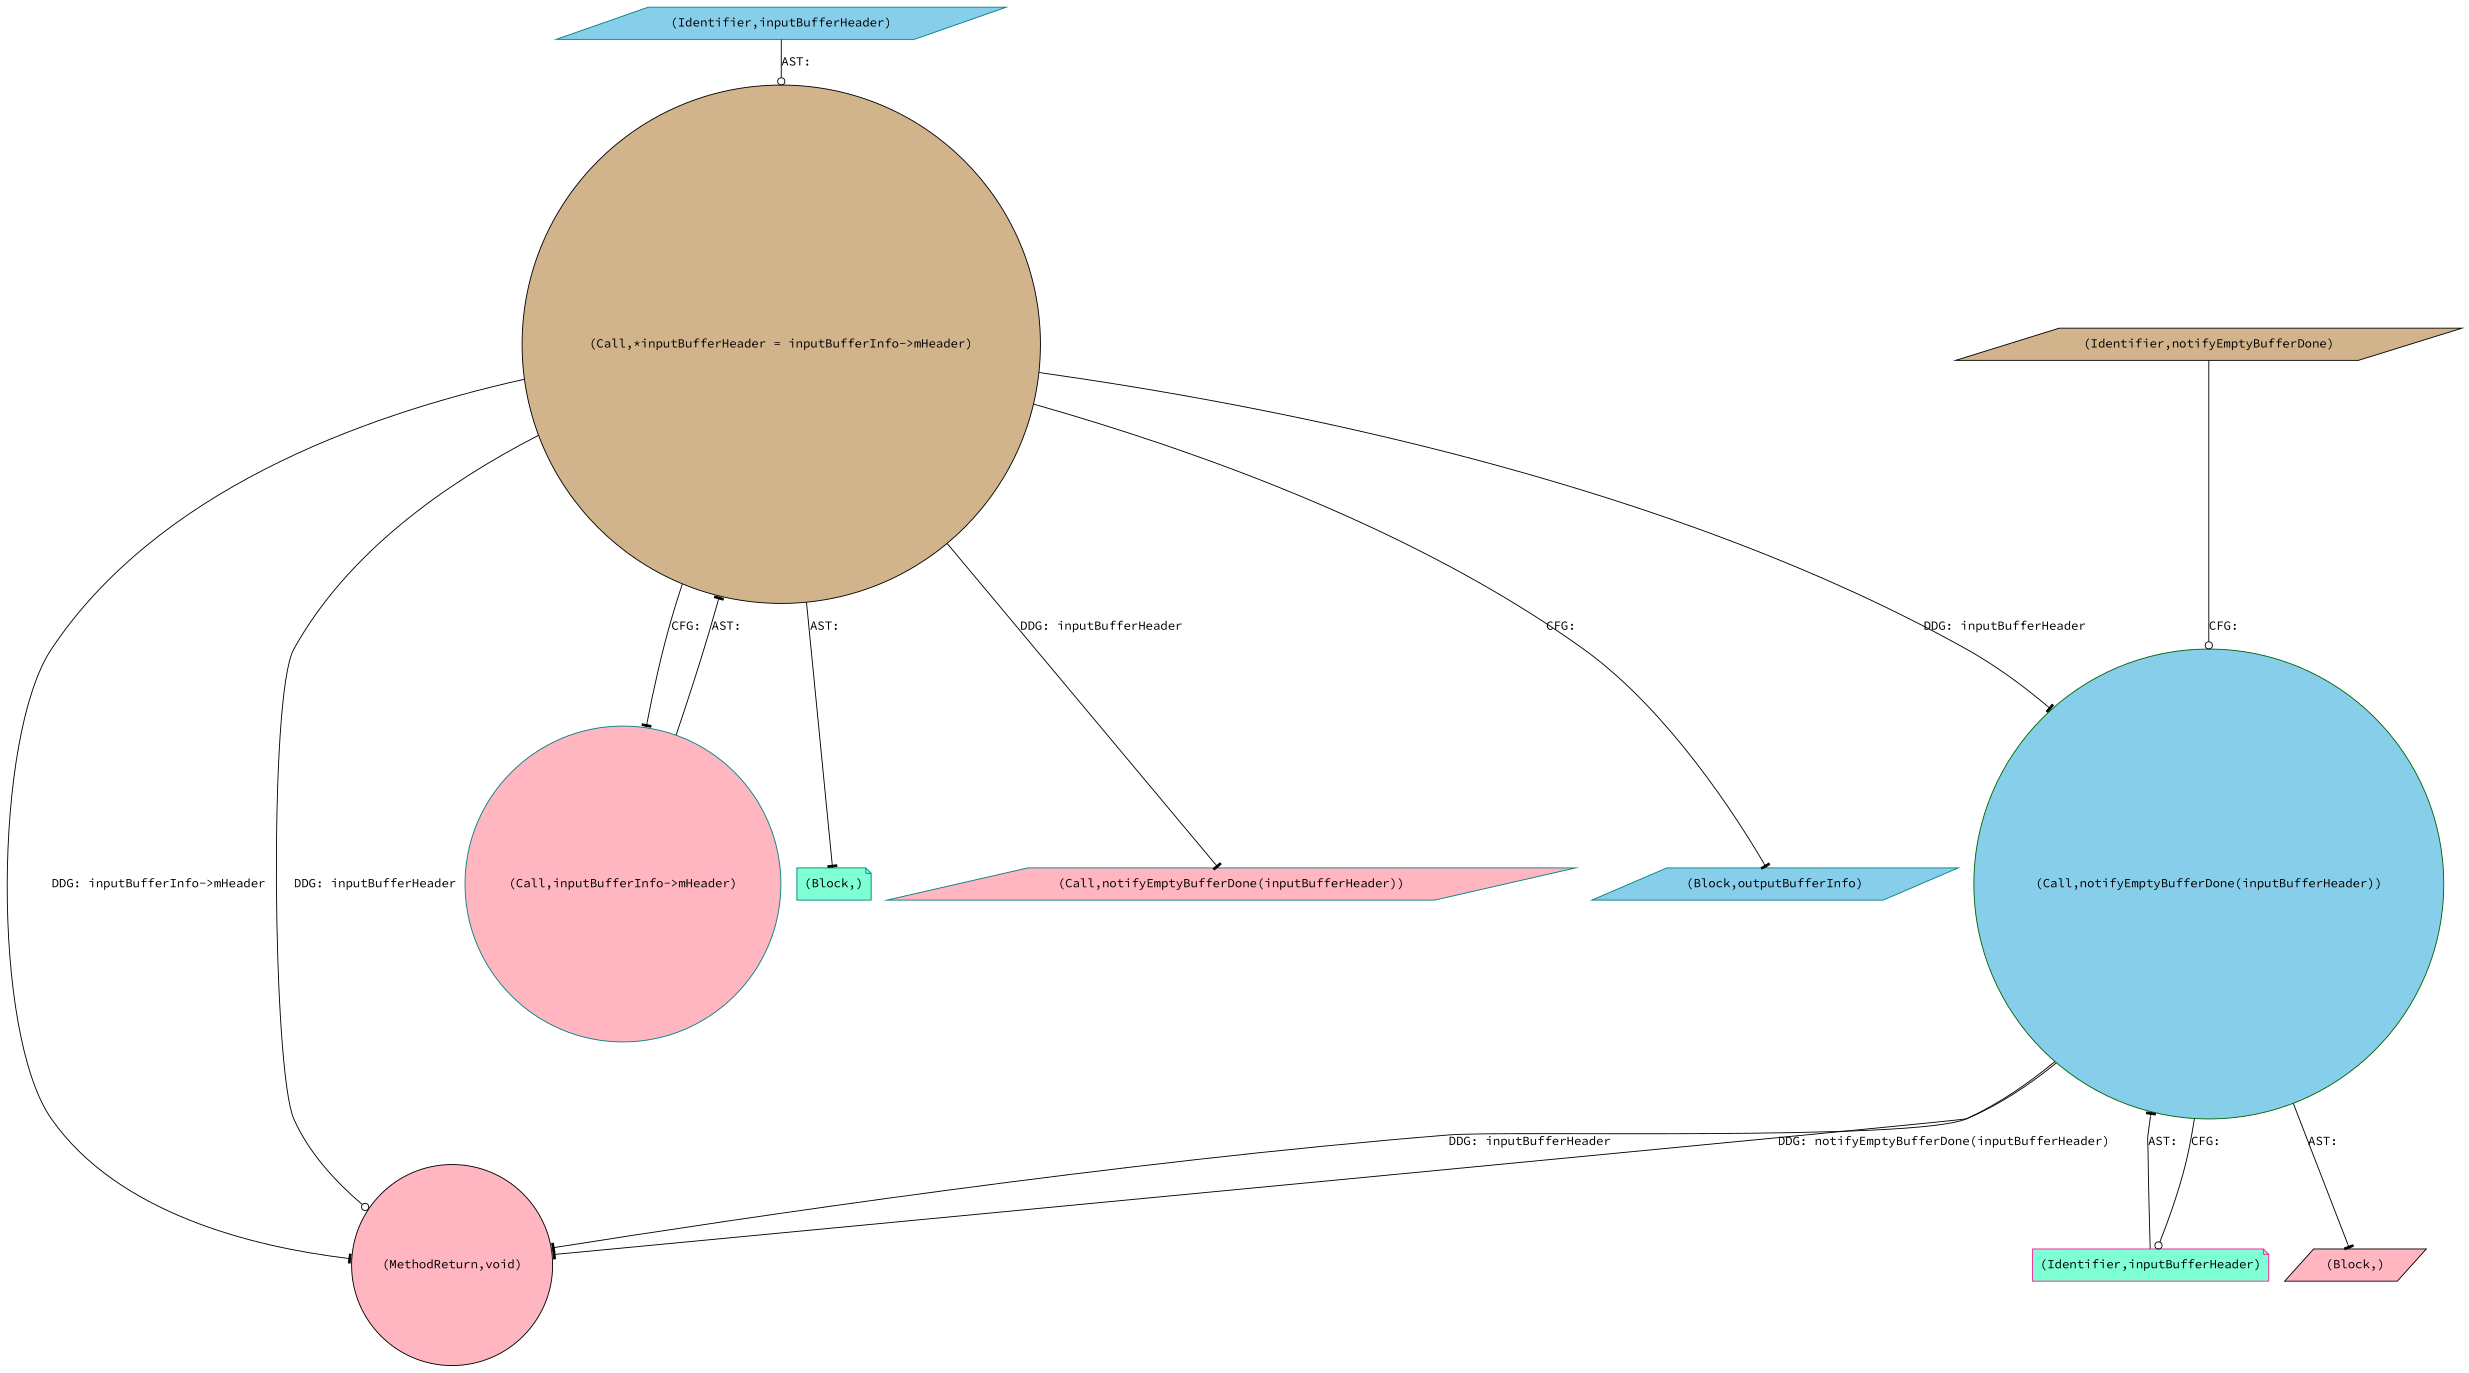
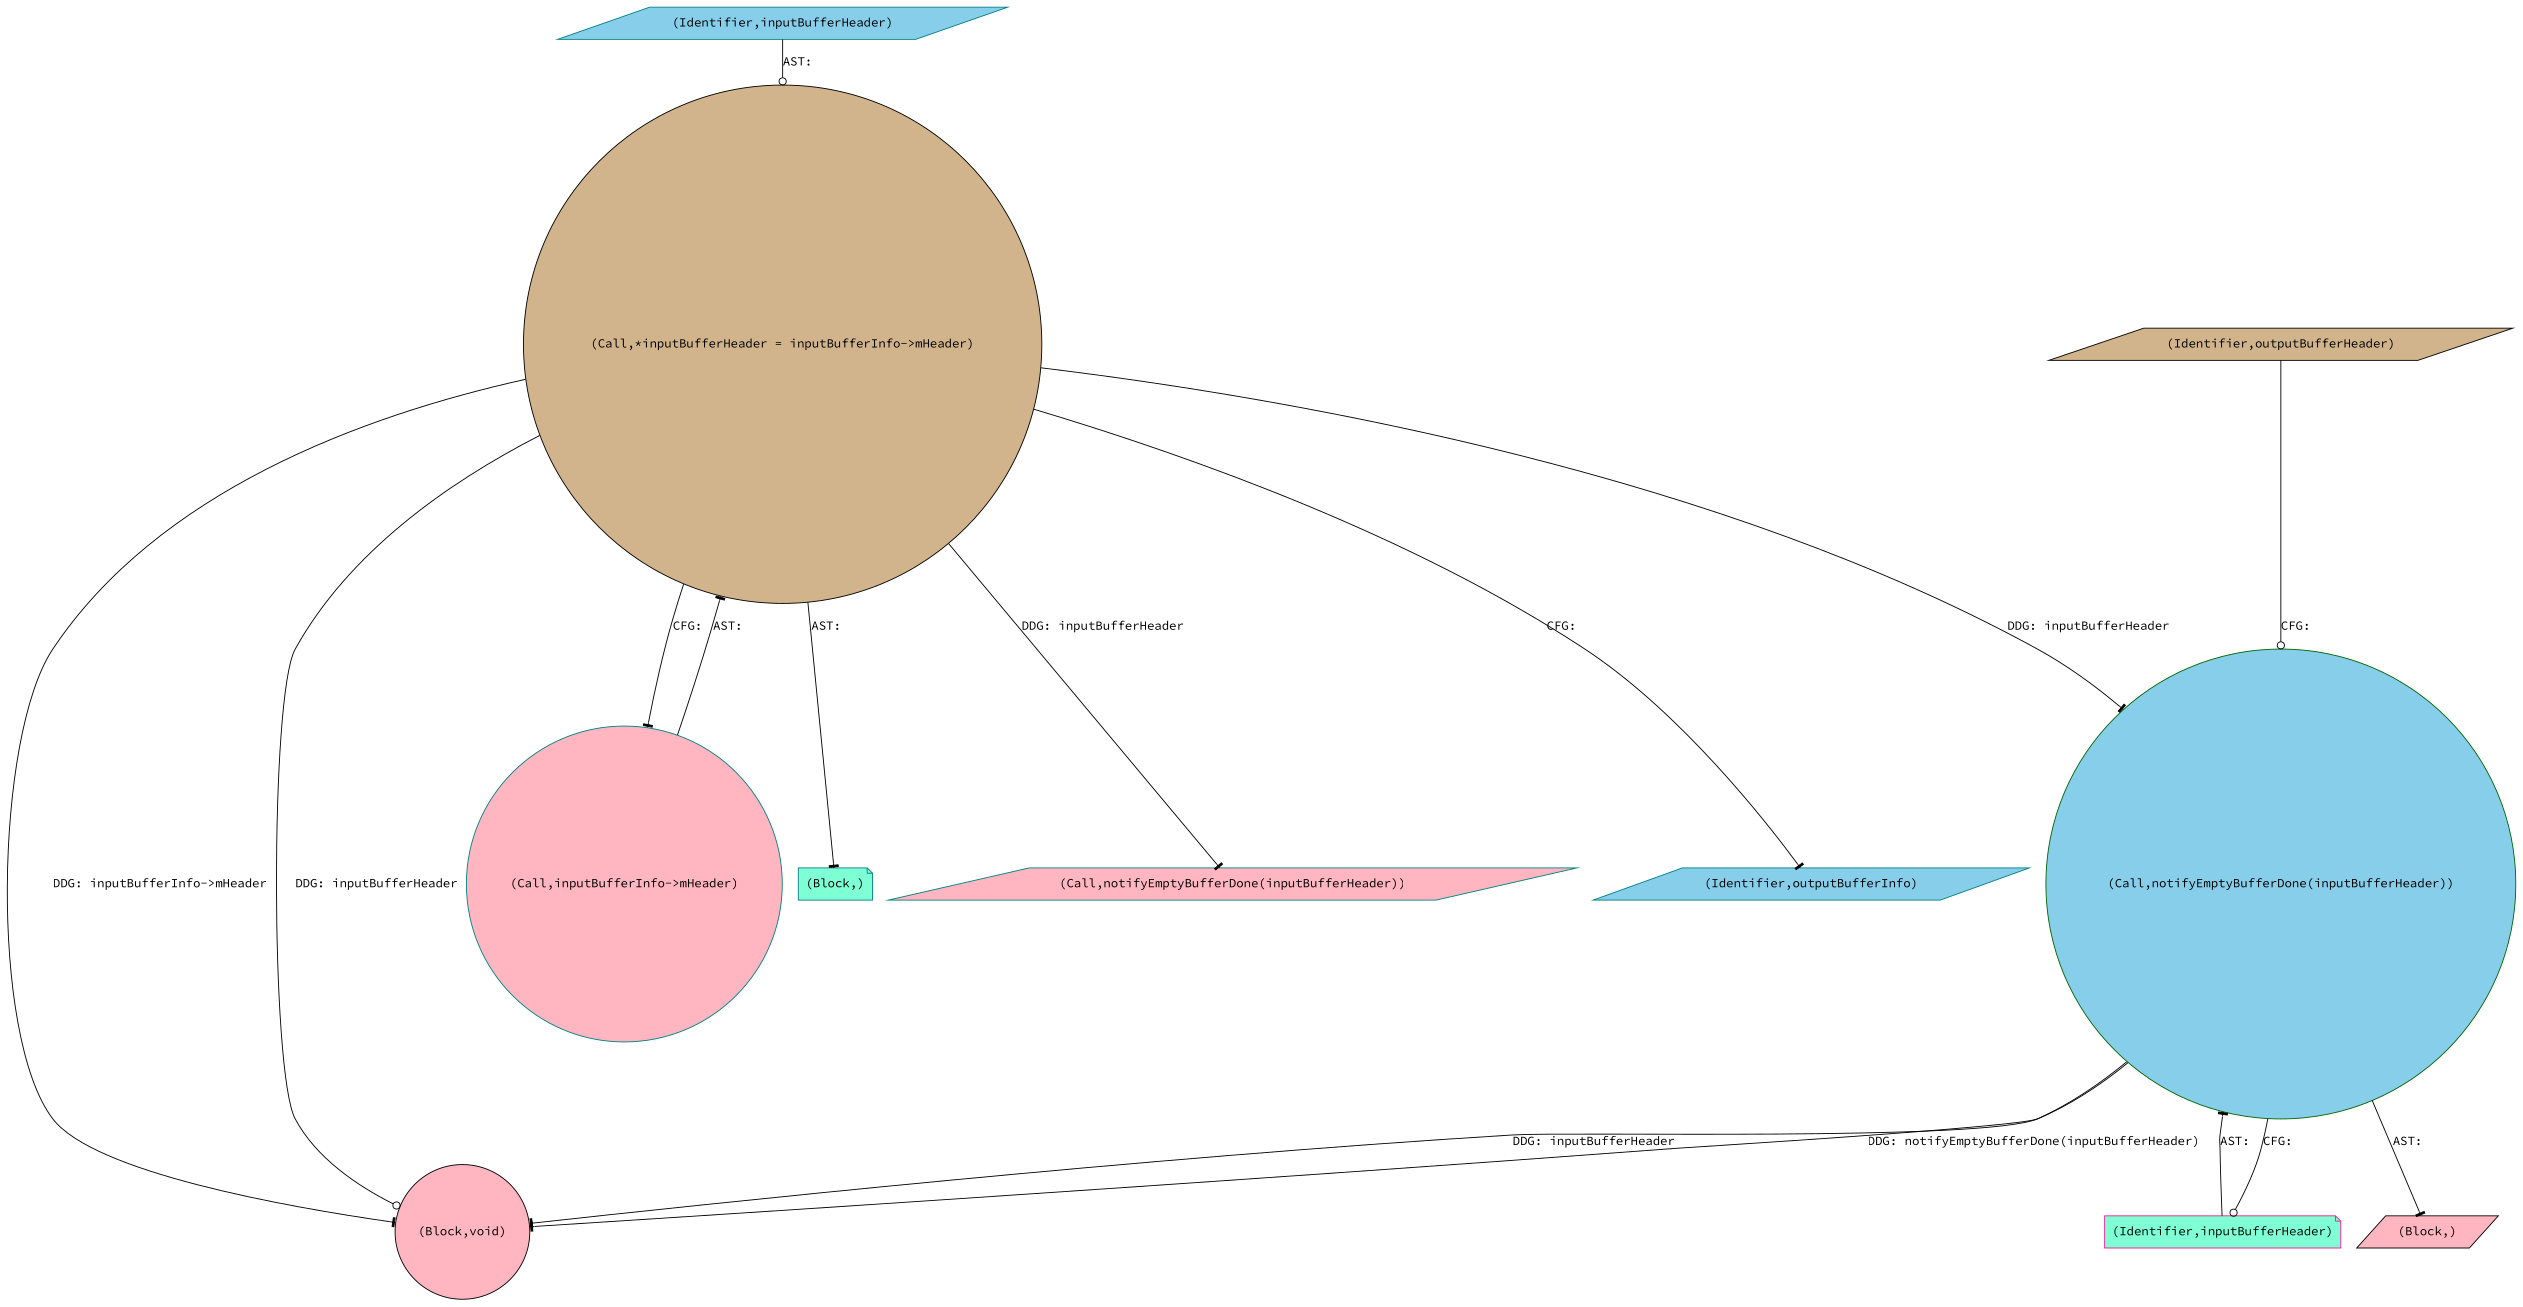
(2209, 344) -> (2281, 344)
(1775, 884) -> (1811, 884)
(452, 1265) -> (462, 1232)
